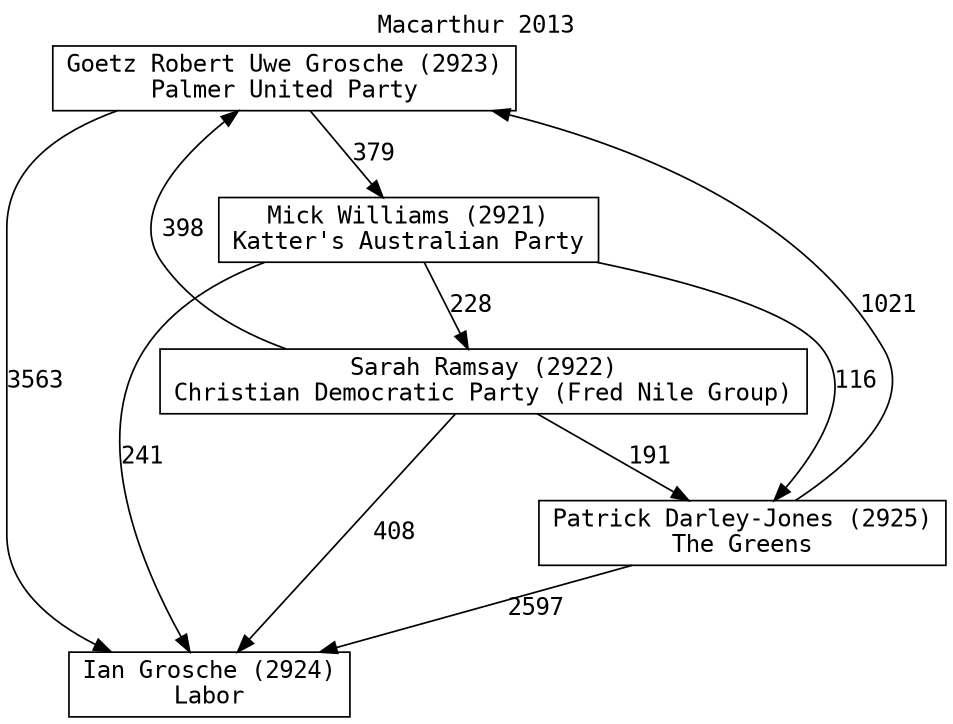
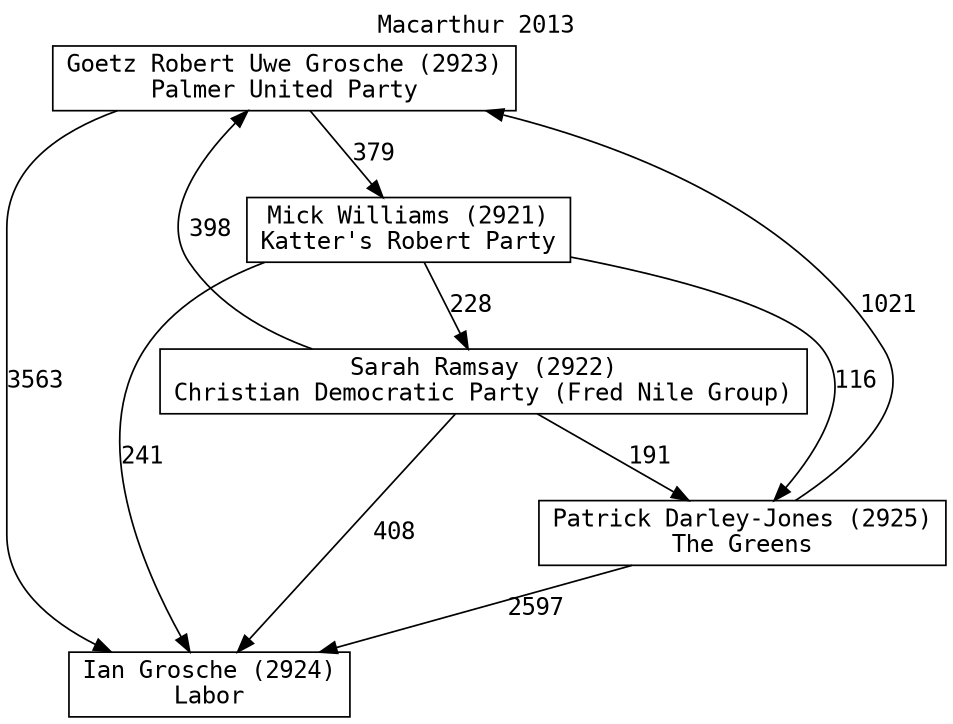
(409, 230) -> (409, 230)
